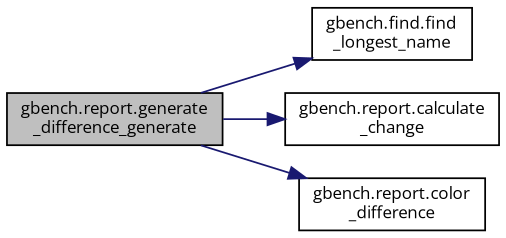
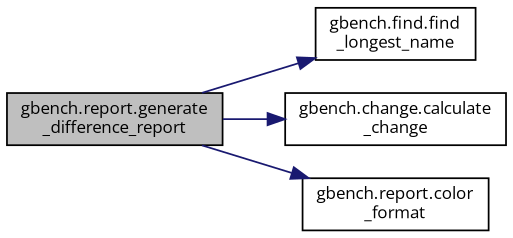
(115, 119) -> (115, 119)
(392, 119) -> (396, 119)
(392, 204) -> (396, 204)
